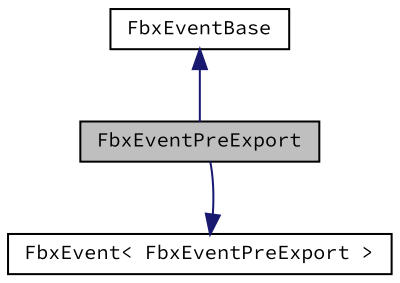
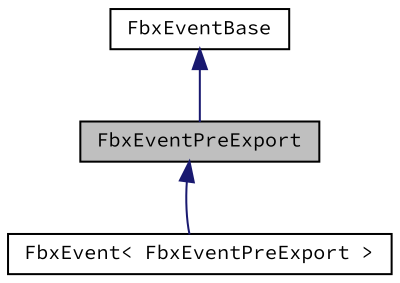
(213, 188) -> (187, 208)
